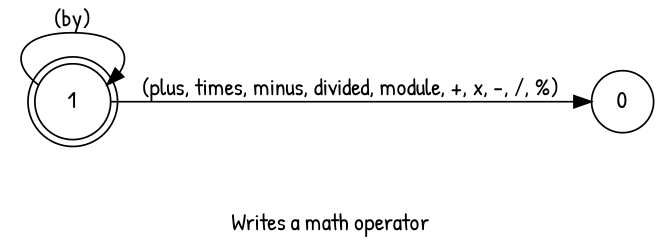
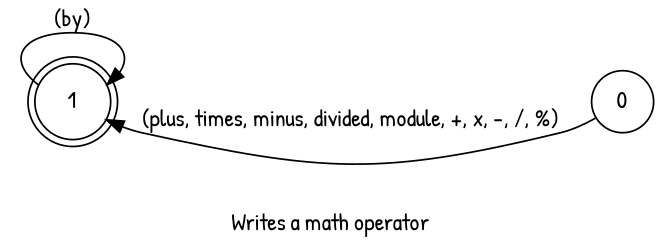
(342, 102) -> (360, 164)
